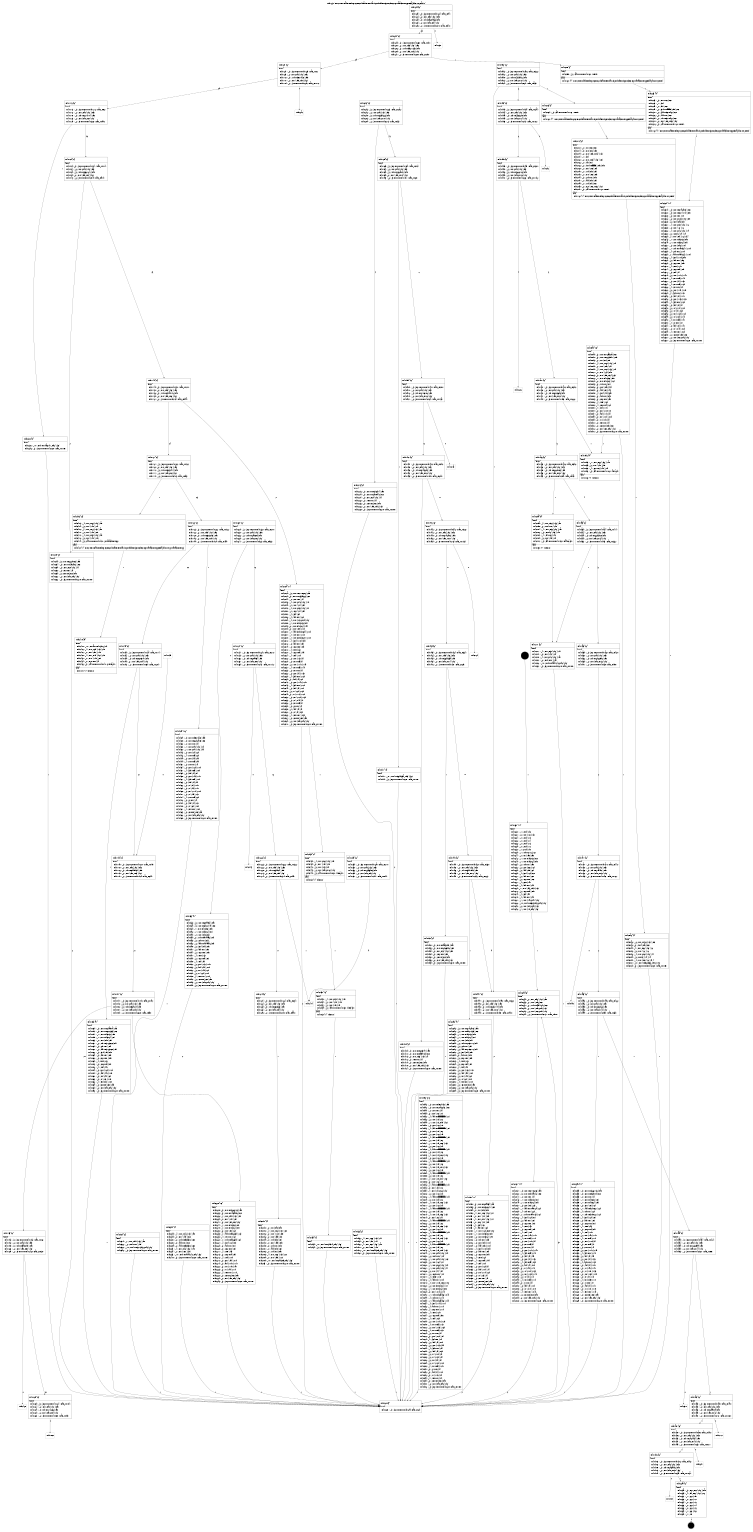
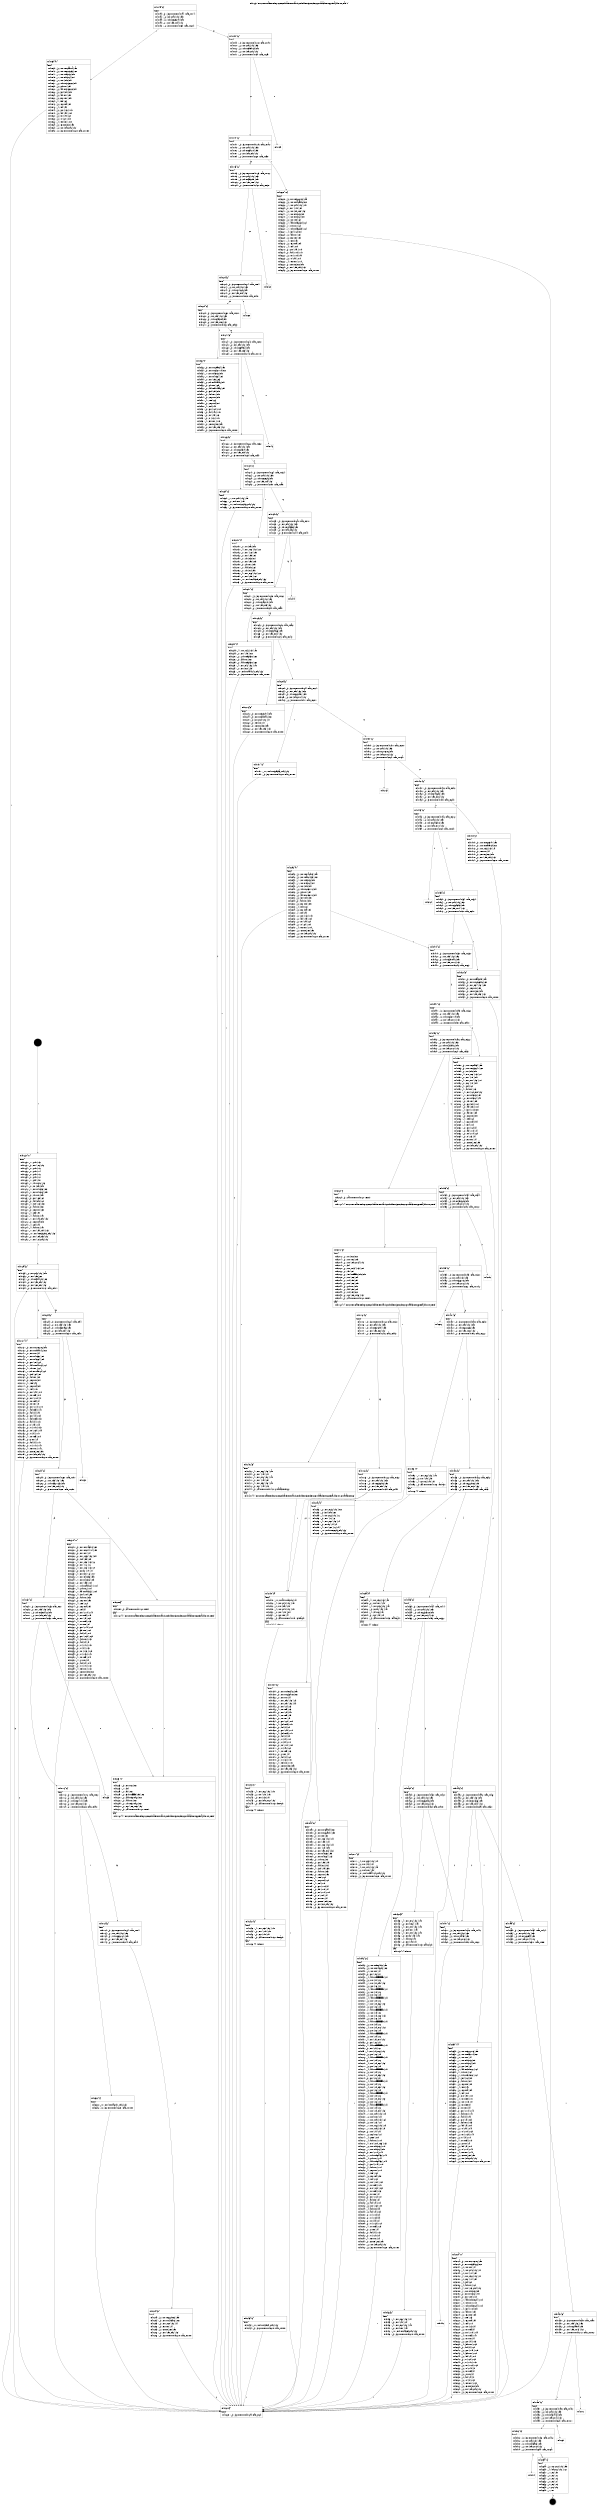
(693, 167) -> (130, 1727)
none -> (229, 301)
(169, 390) -> none
(602, 443) -> (324, 1642)
none -> (277, 499)
(494, 538) -> (450, 1028)
(160, 589) -> (302, 1513)
(573, 592) -> (400, 1789)
none -> (264, 599)
(158, 757) -> (265, 101)
(316, 789) -> (262, 1704)
(598, 935) -> (467, 1865)
(294, 940) -> (241, 473)
(469, 949) -> (379, 929)
none -> (50, 1301)
(683, 1407) -> none
none -> (413, 1933)
